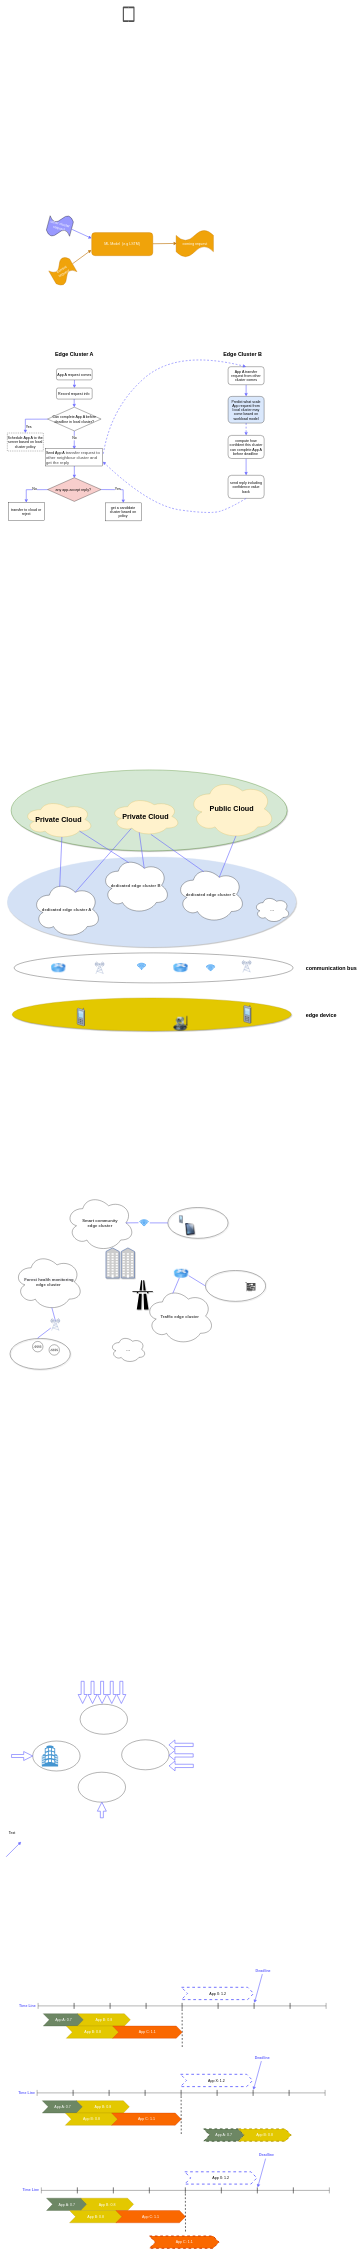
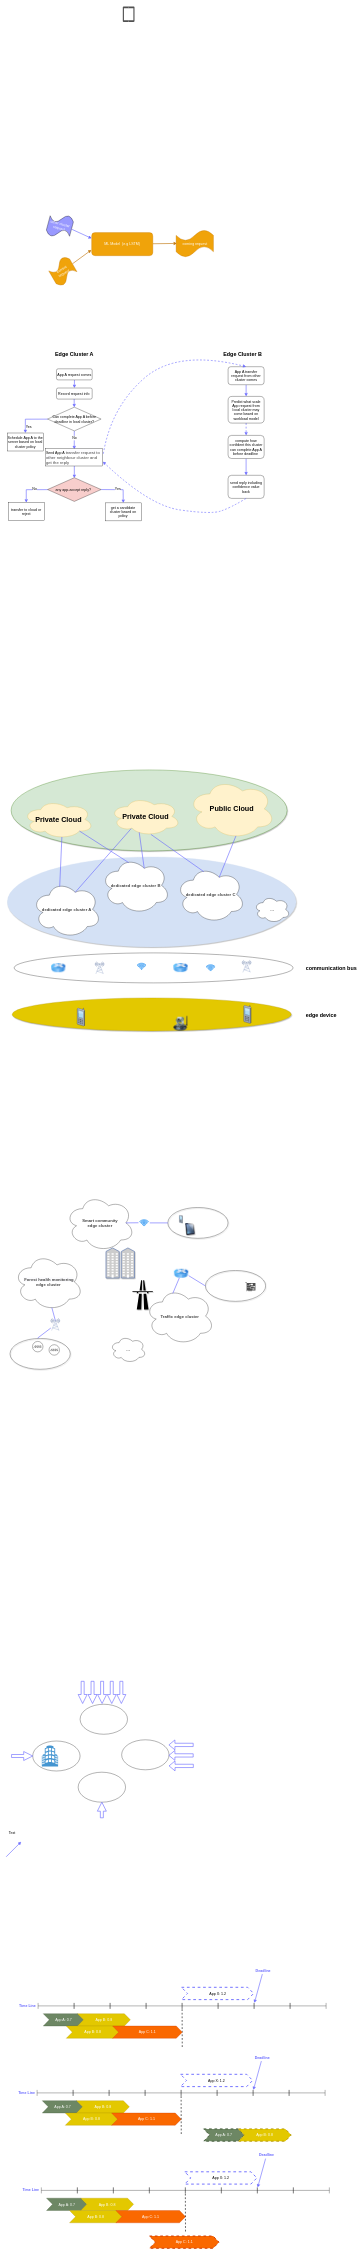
(246, 410) -> (246, 410)
(25, 442) -> (25, 442)
